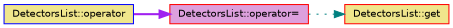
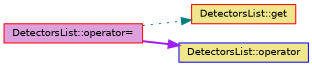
(147, 14) -> (156, 43)
